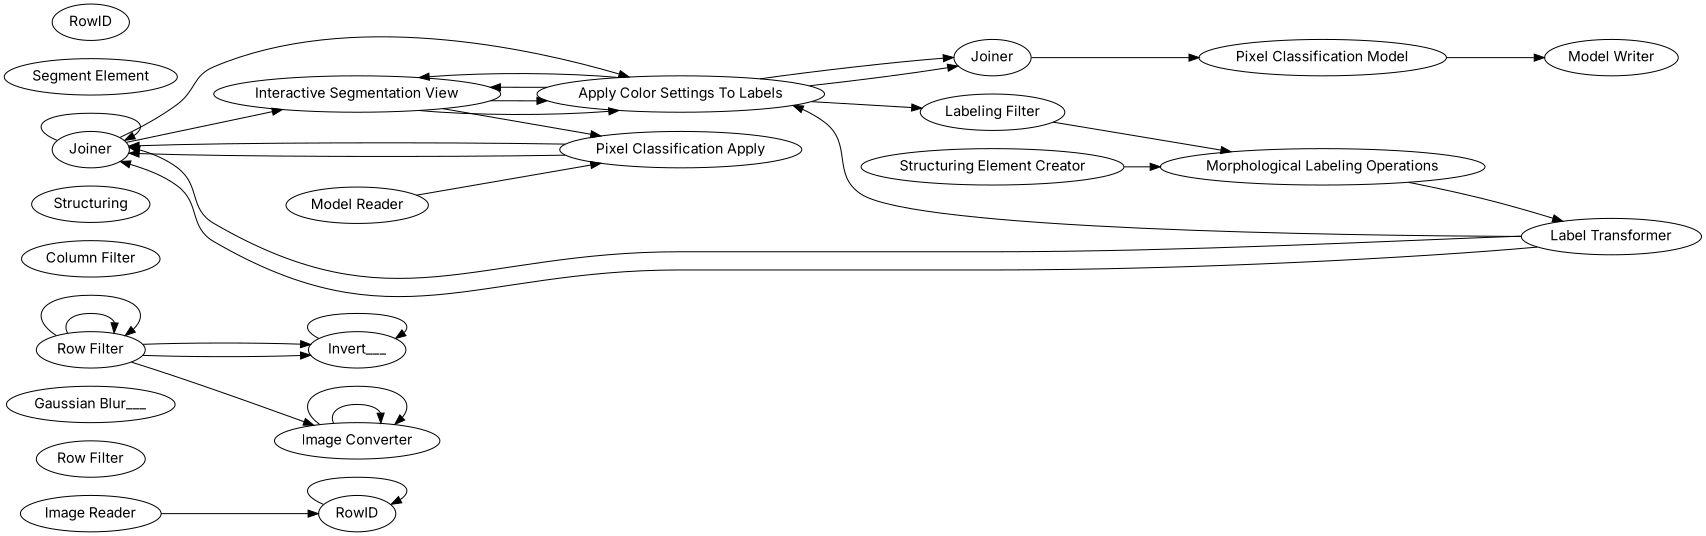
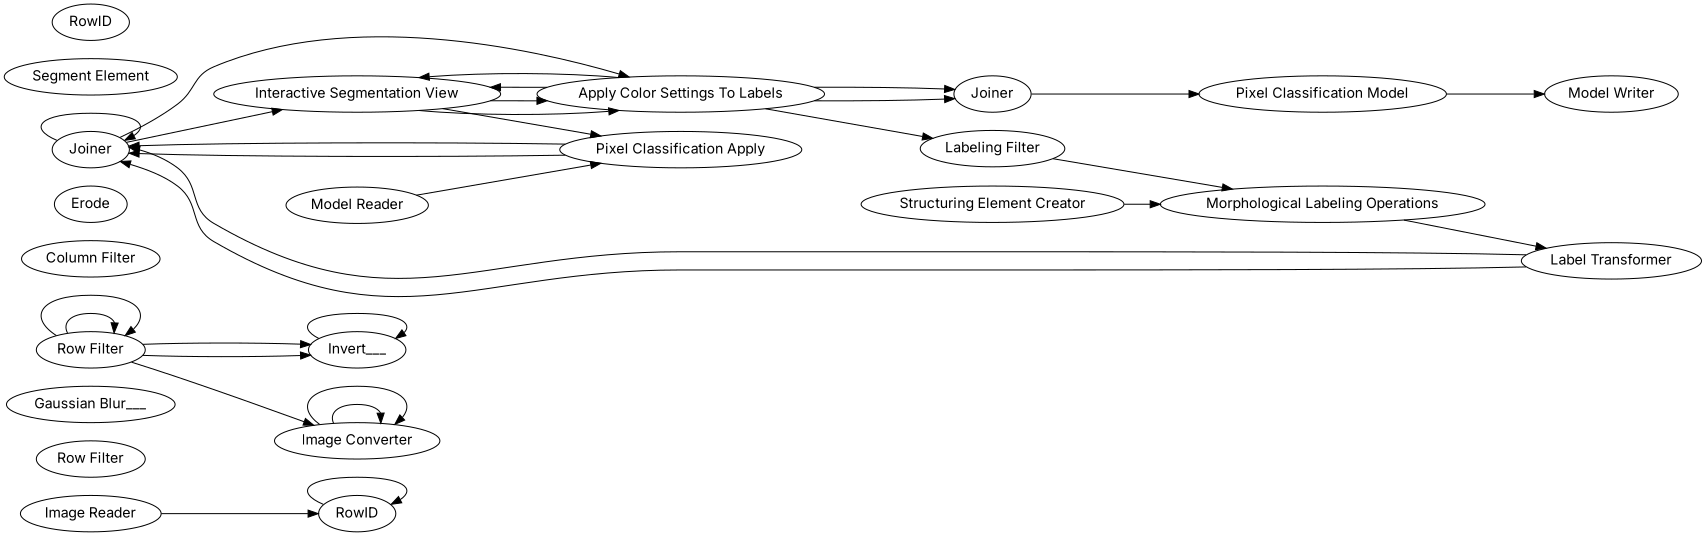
(91, 204) -> (91, 204)
(1135, 228) -> none
